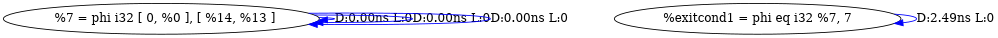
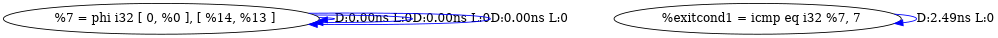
(758, 19) -> (758, 19)
